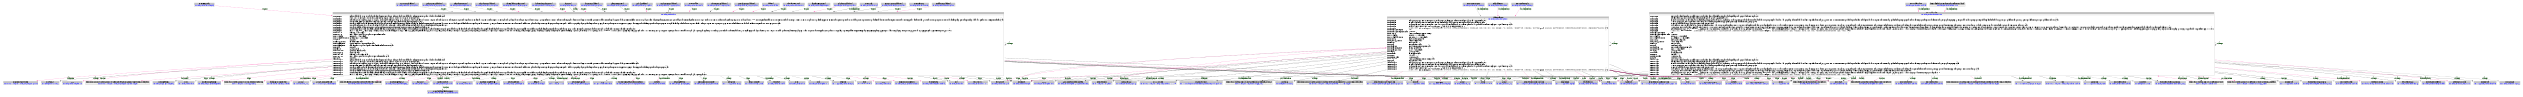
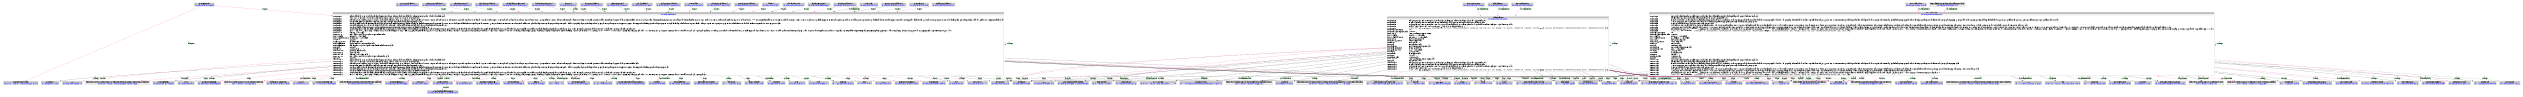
(185, 69) -> (113, 44)
none -> (1493, 78)
